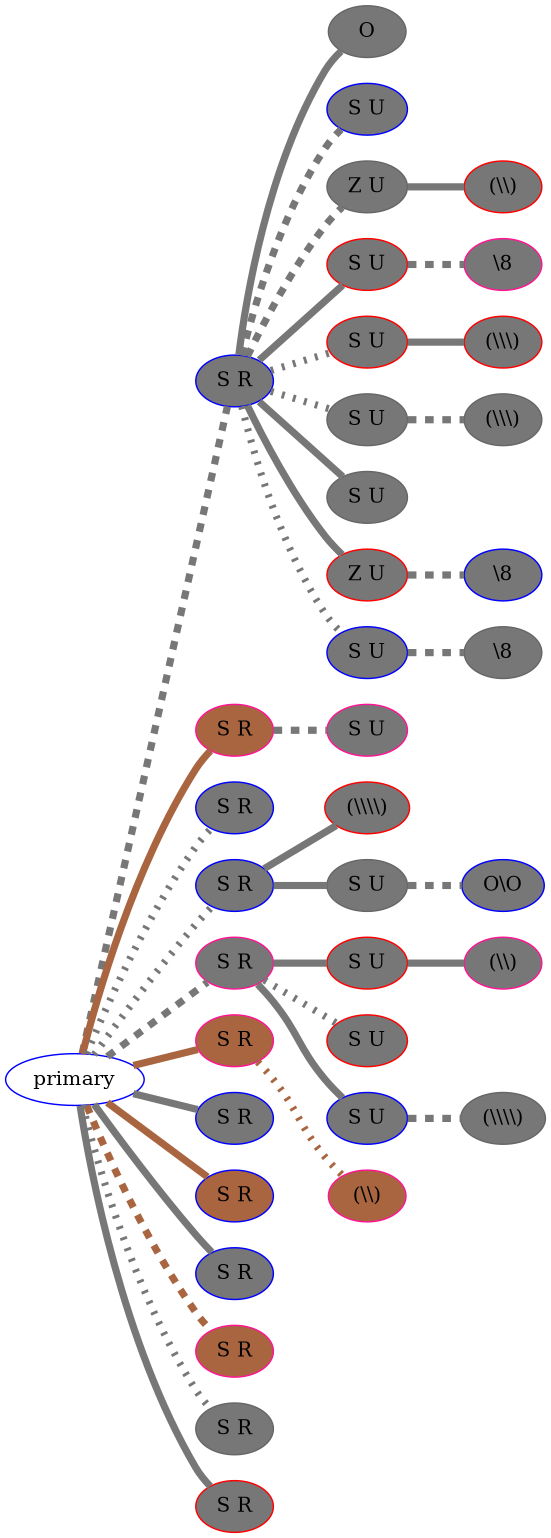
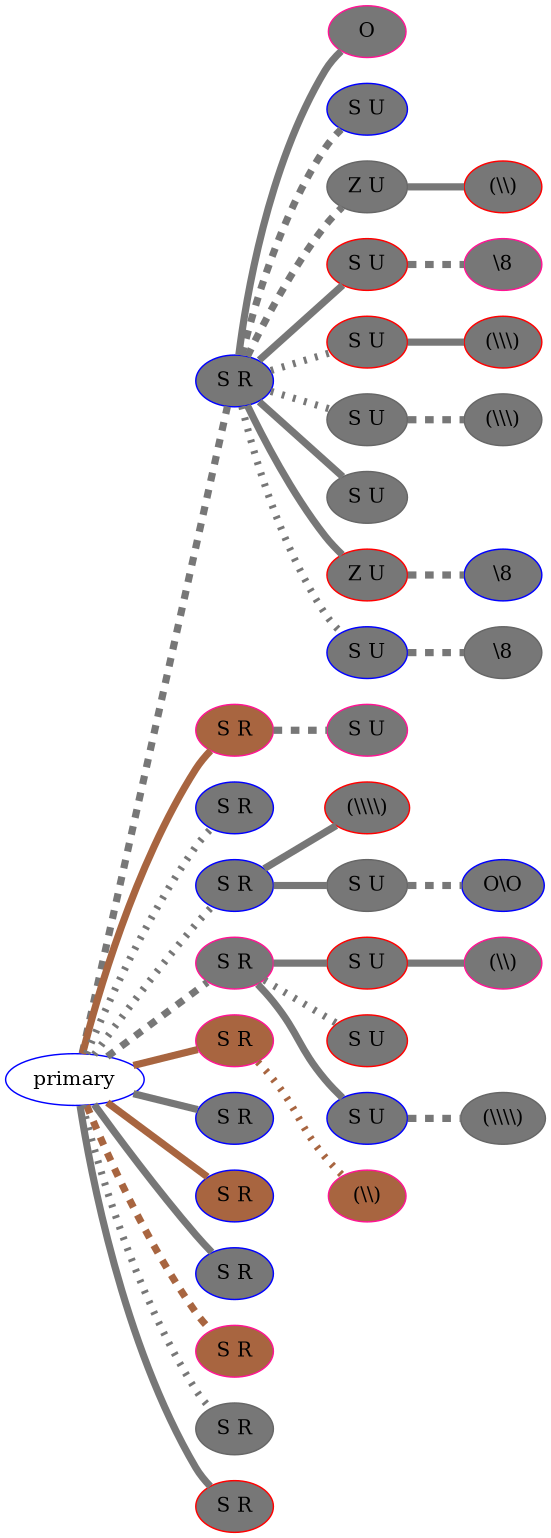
(367, 32) -> (367, 32)
